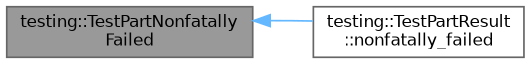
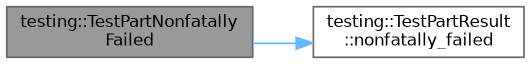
(292, 21) -> (275, 43)
